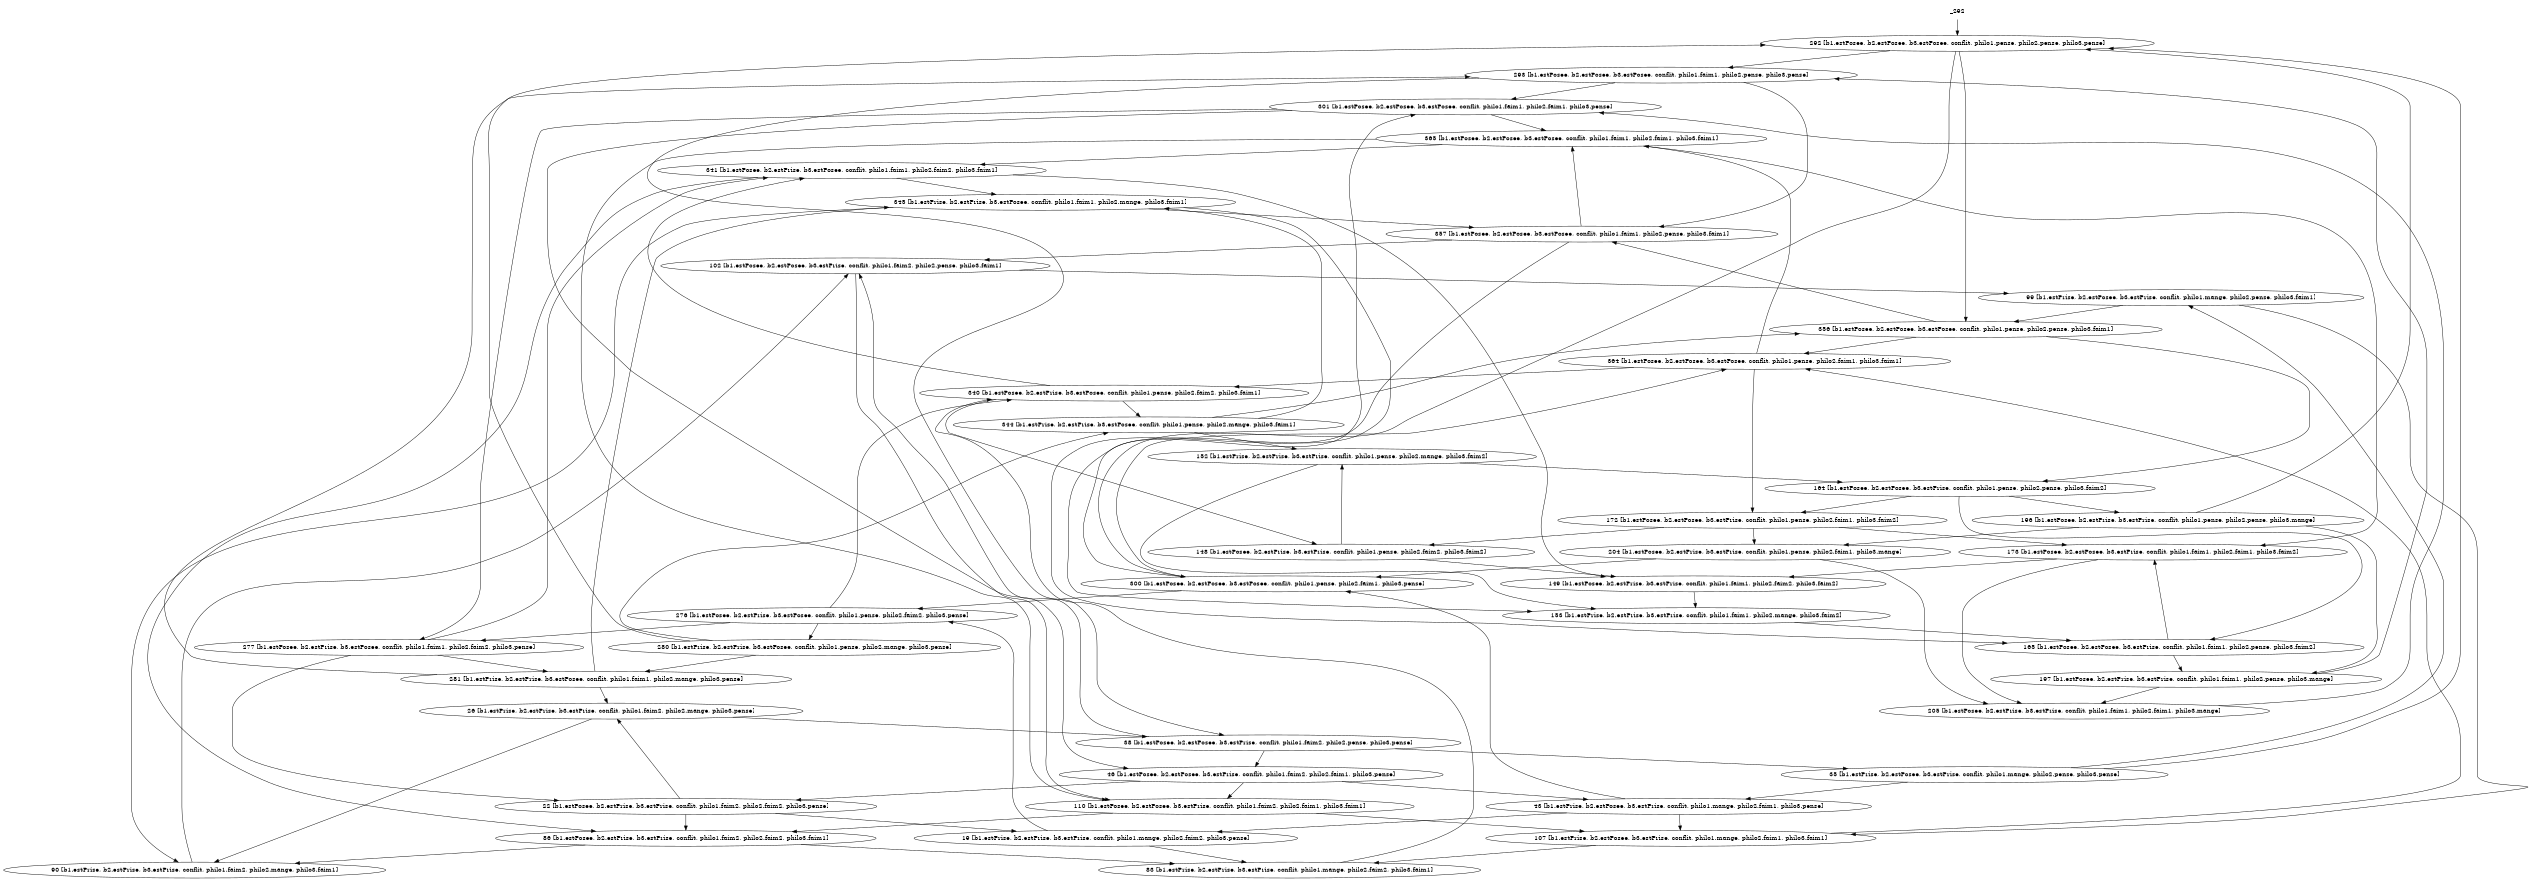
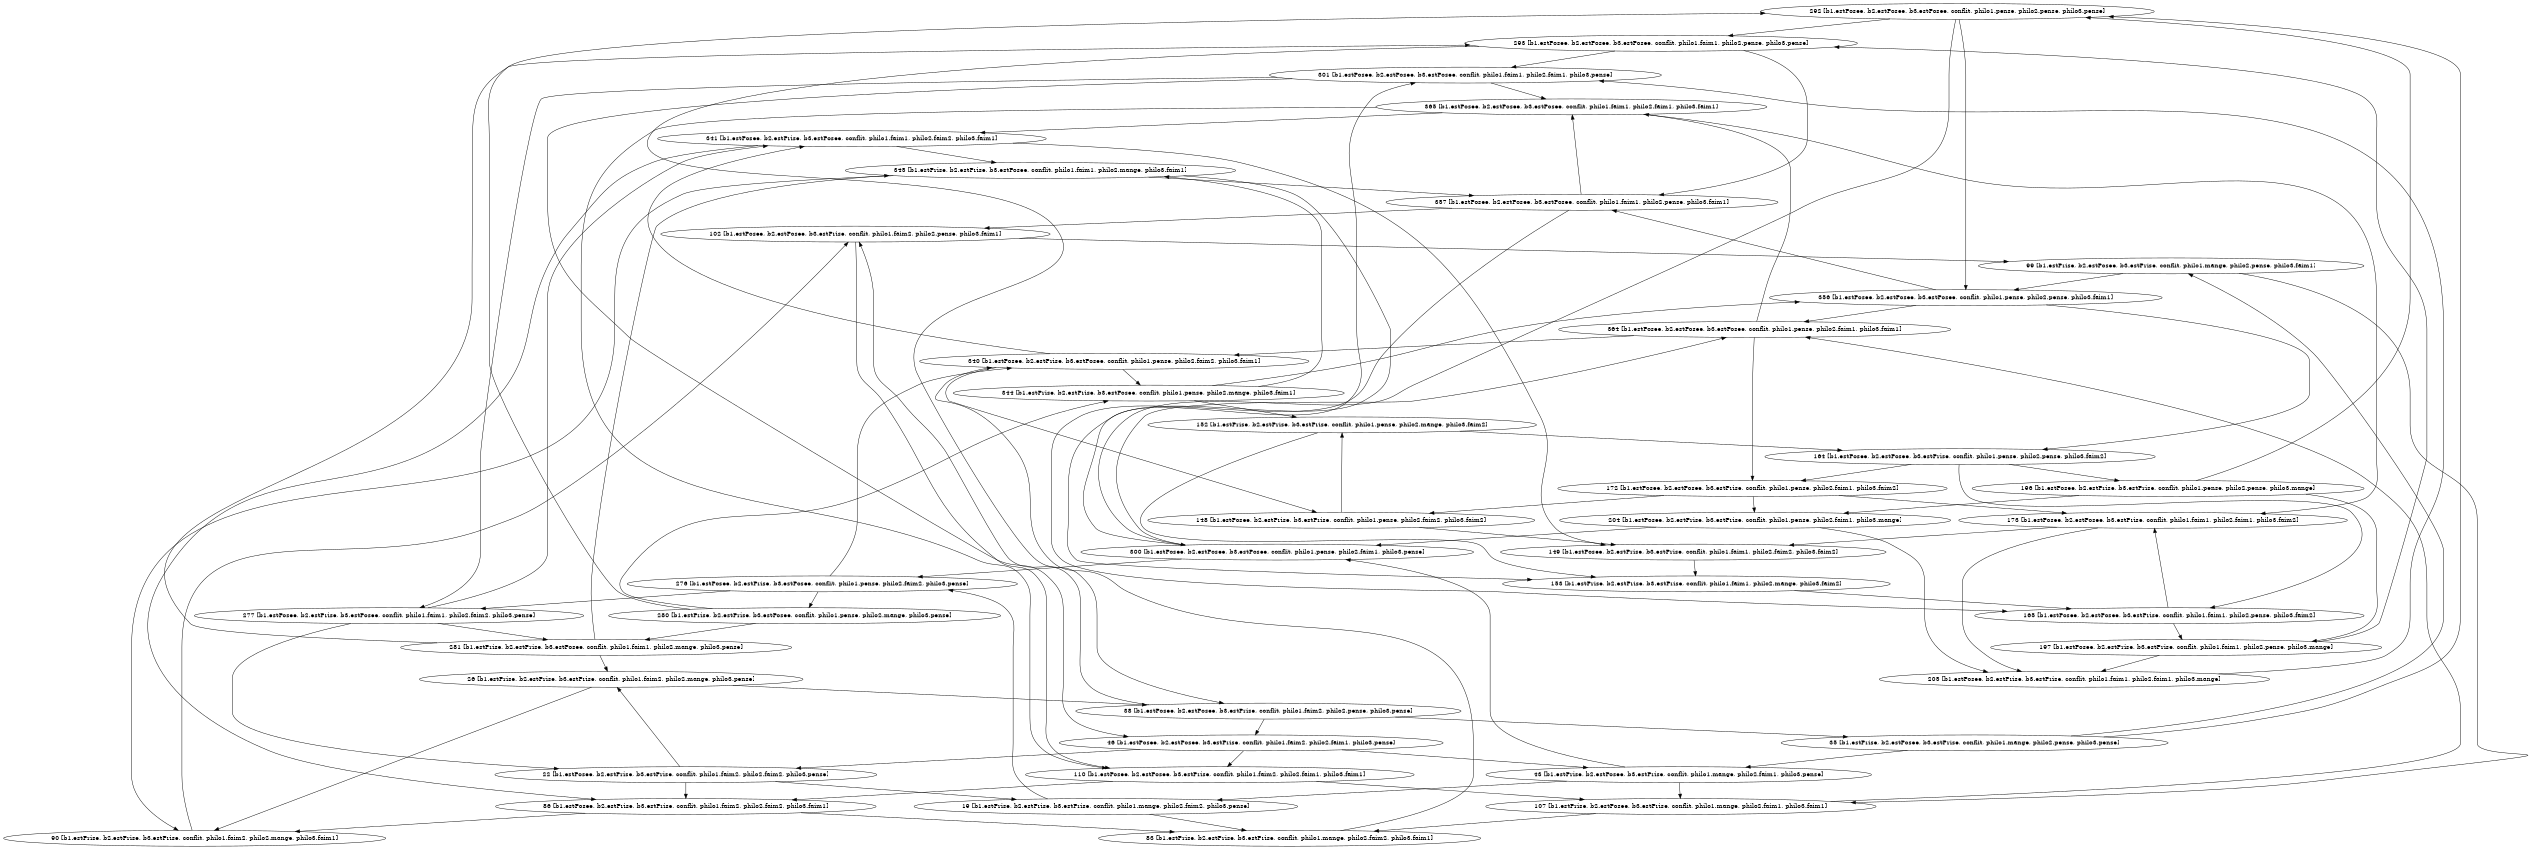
(1957, 11) -> none
